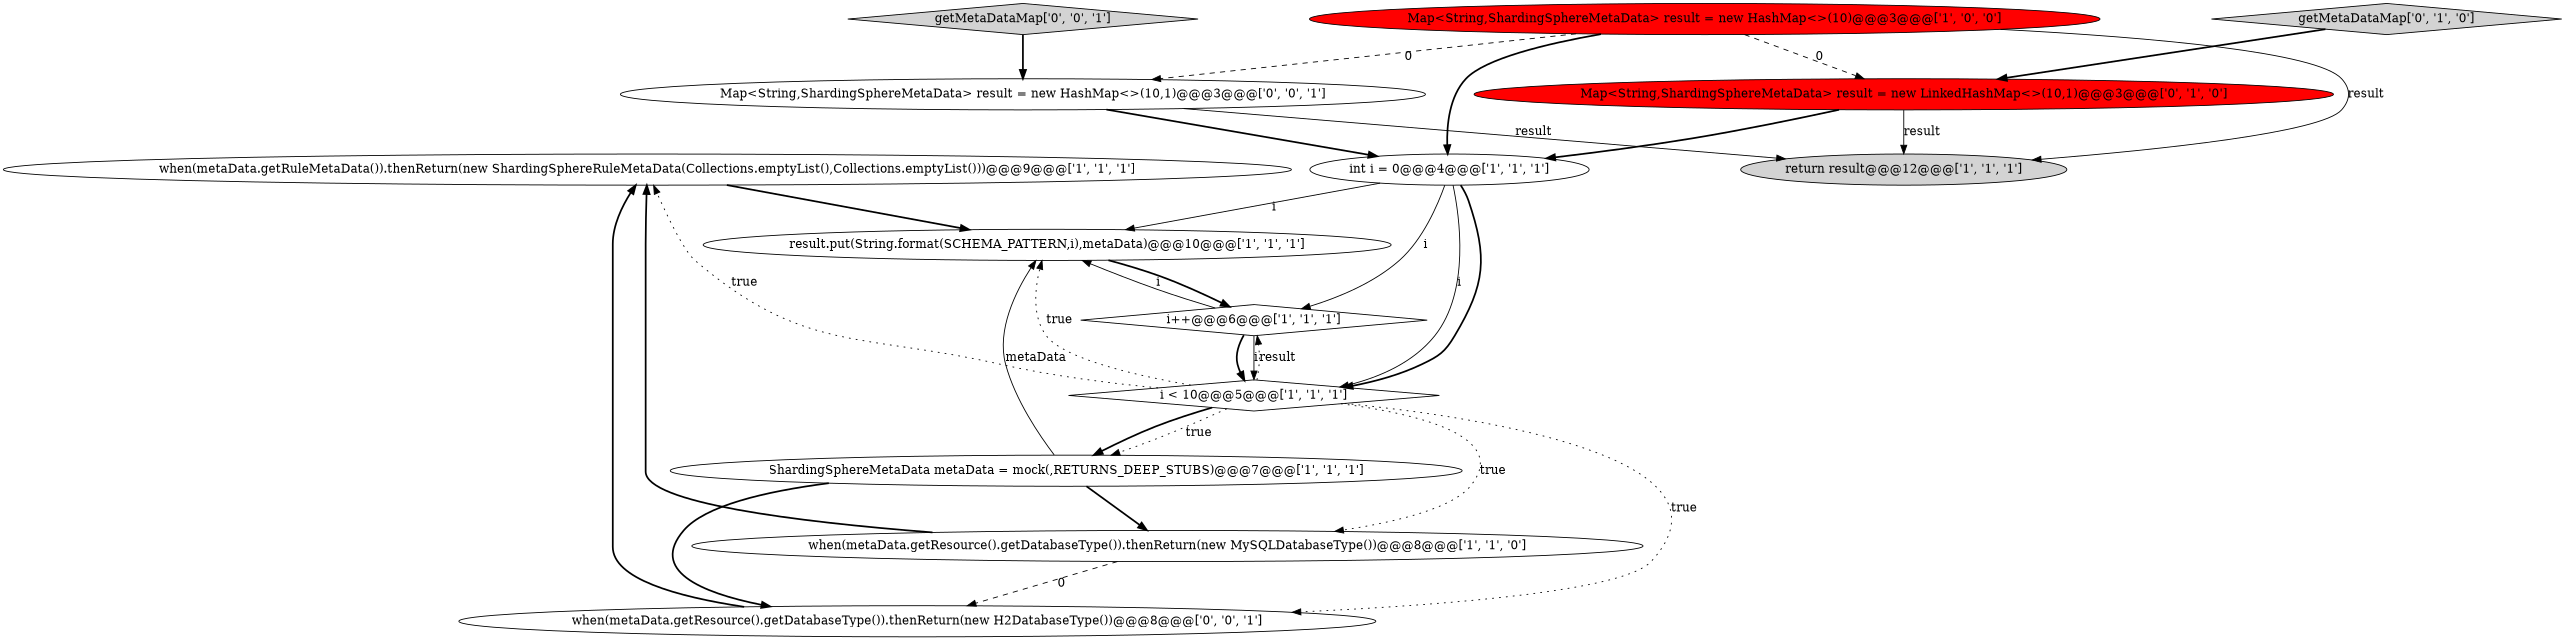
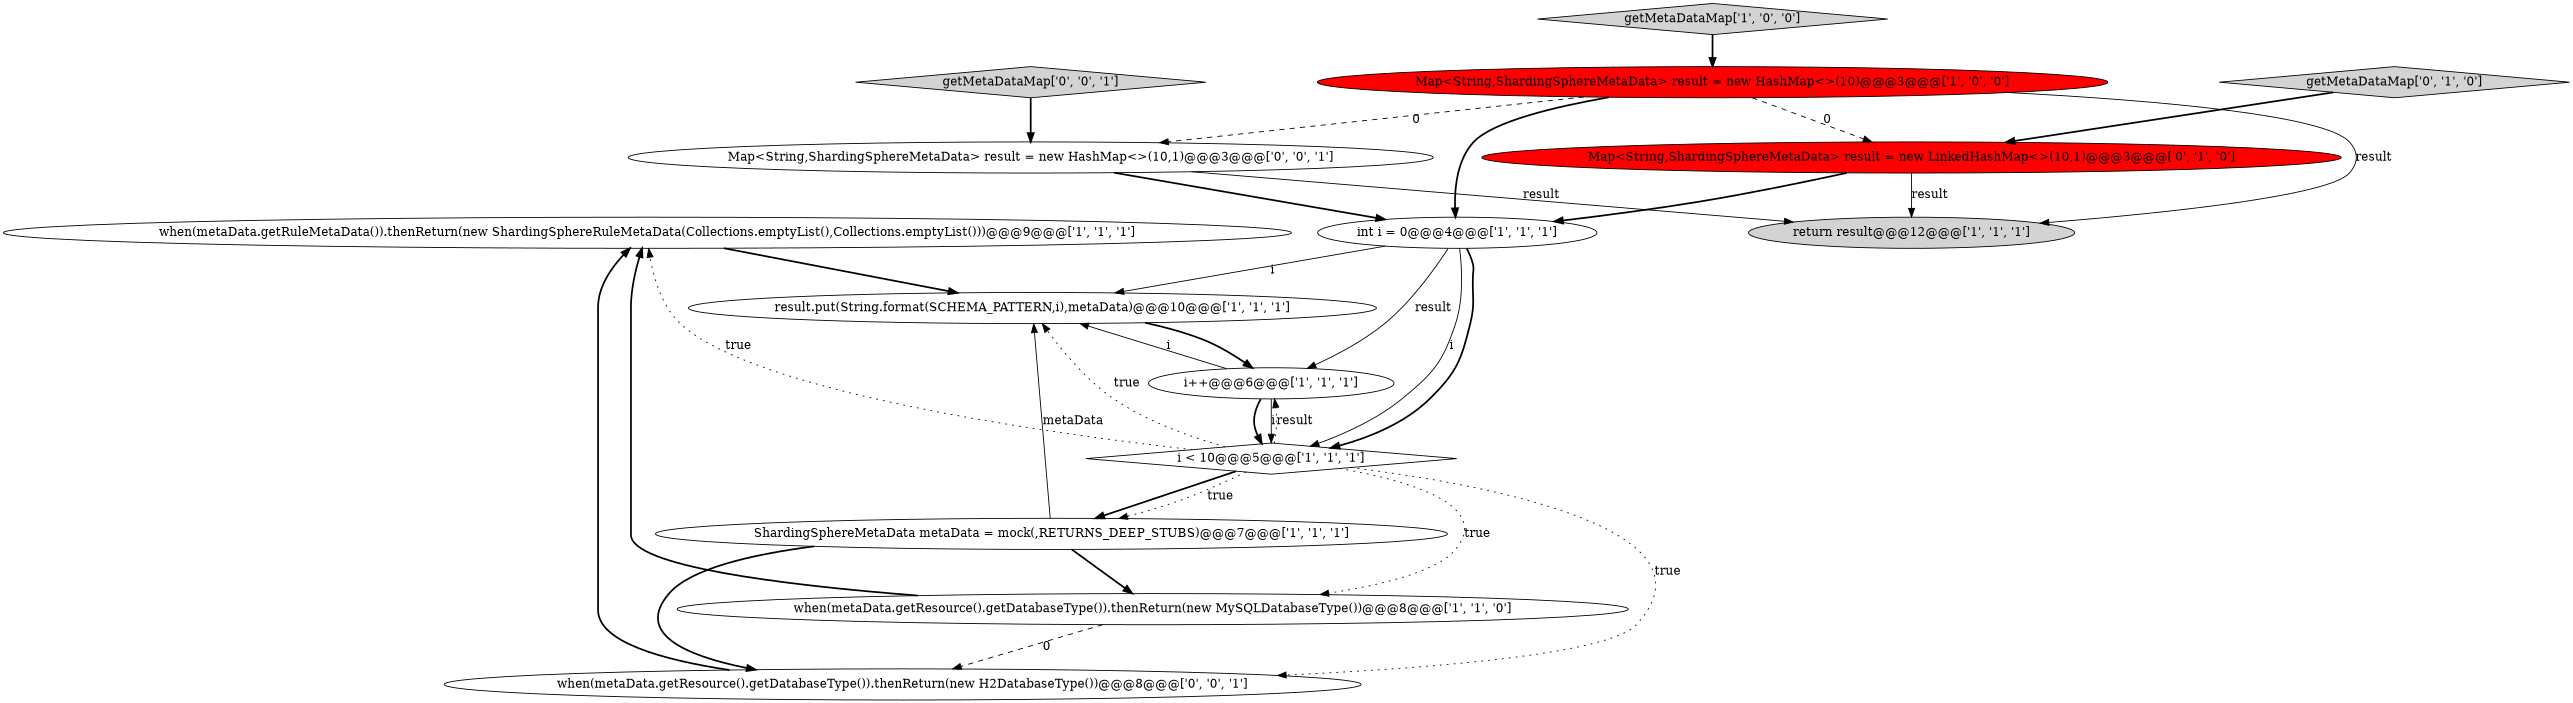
none -> (1713, 19)
(1426, 245) -> (1434, 308)
(1254, 320) -> (1271, 383)
